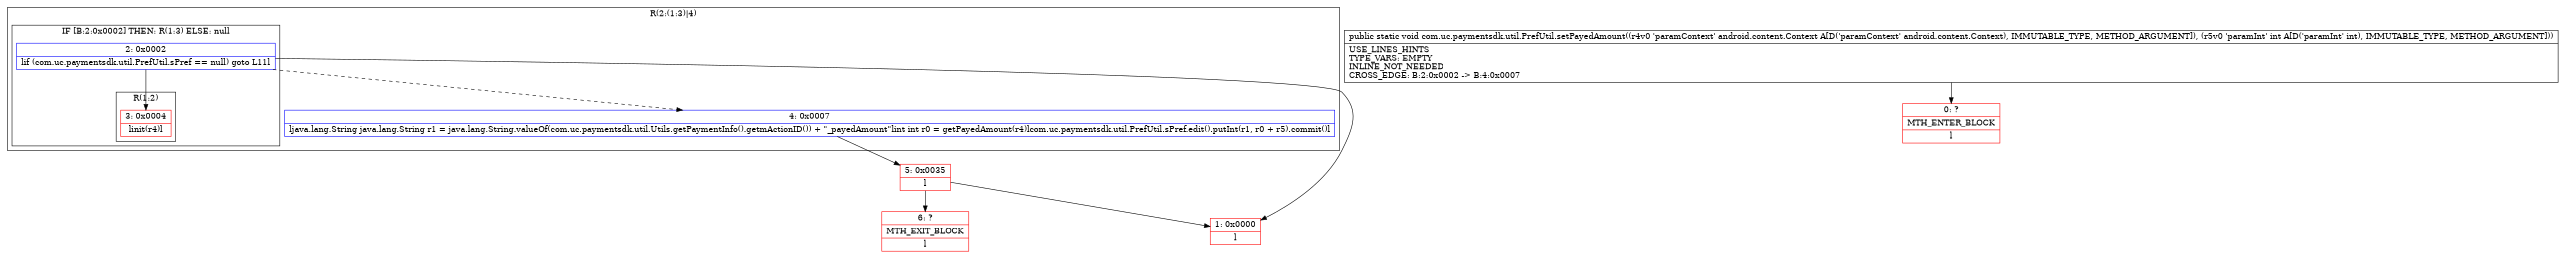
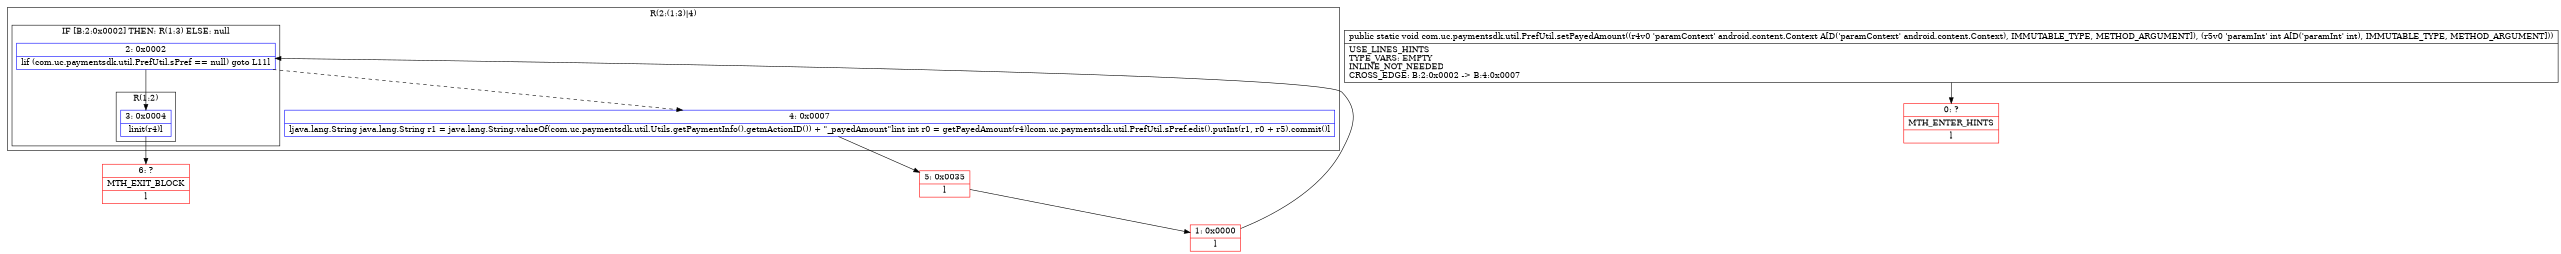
(892, 69) -> (909, 69)
(146, 123) -> (146, 123)
(1951, 123) -> (1951, 123)
(925, 198) -> (146, 147)
